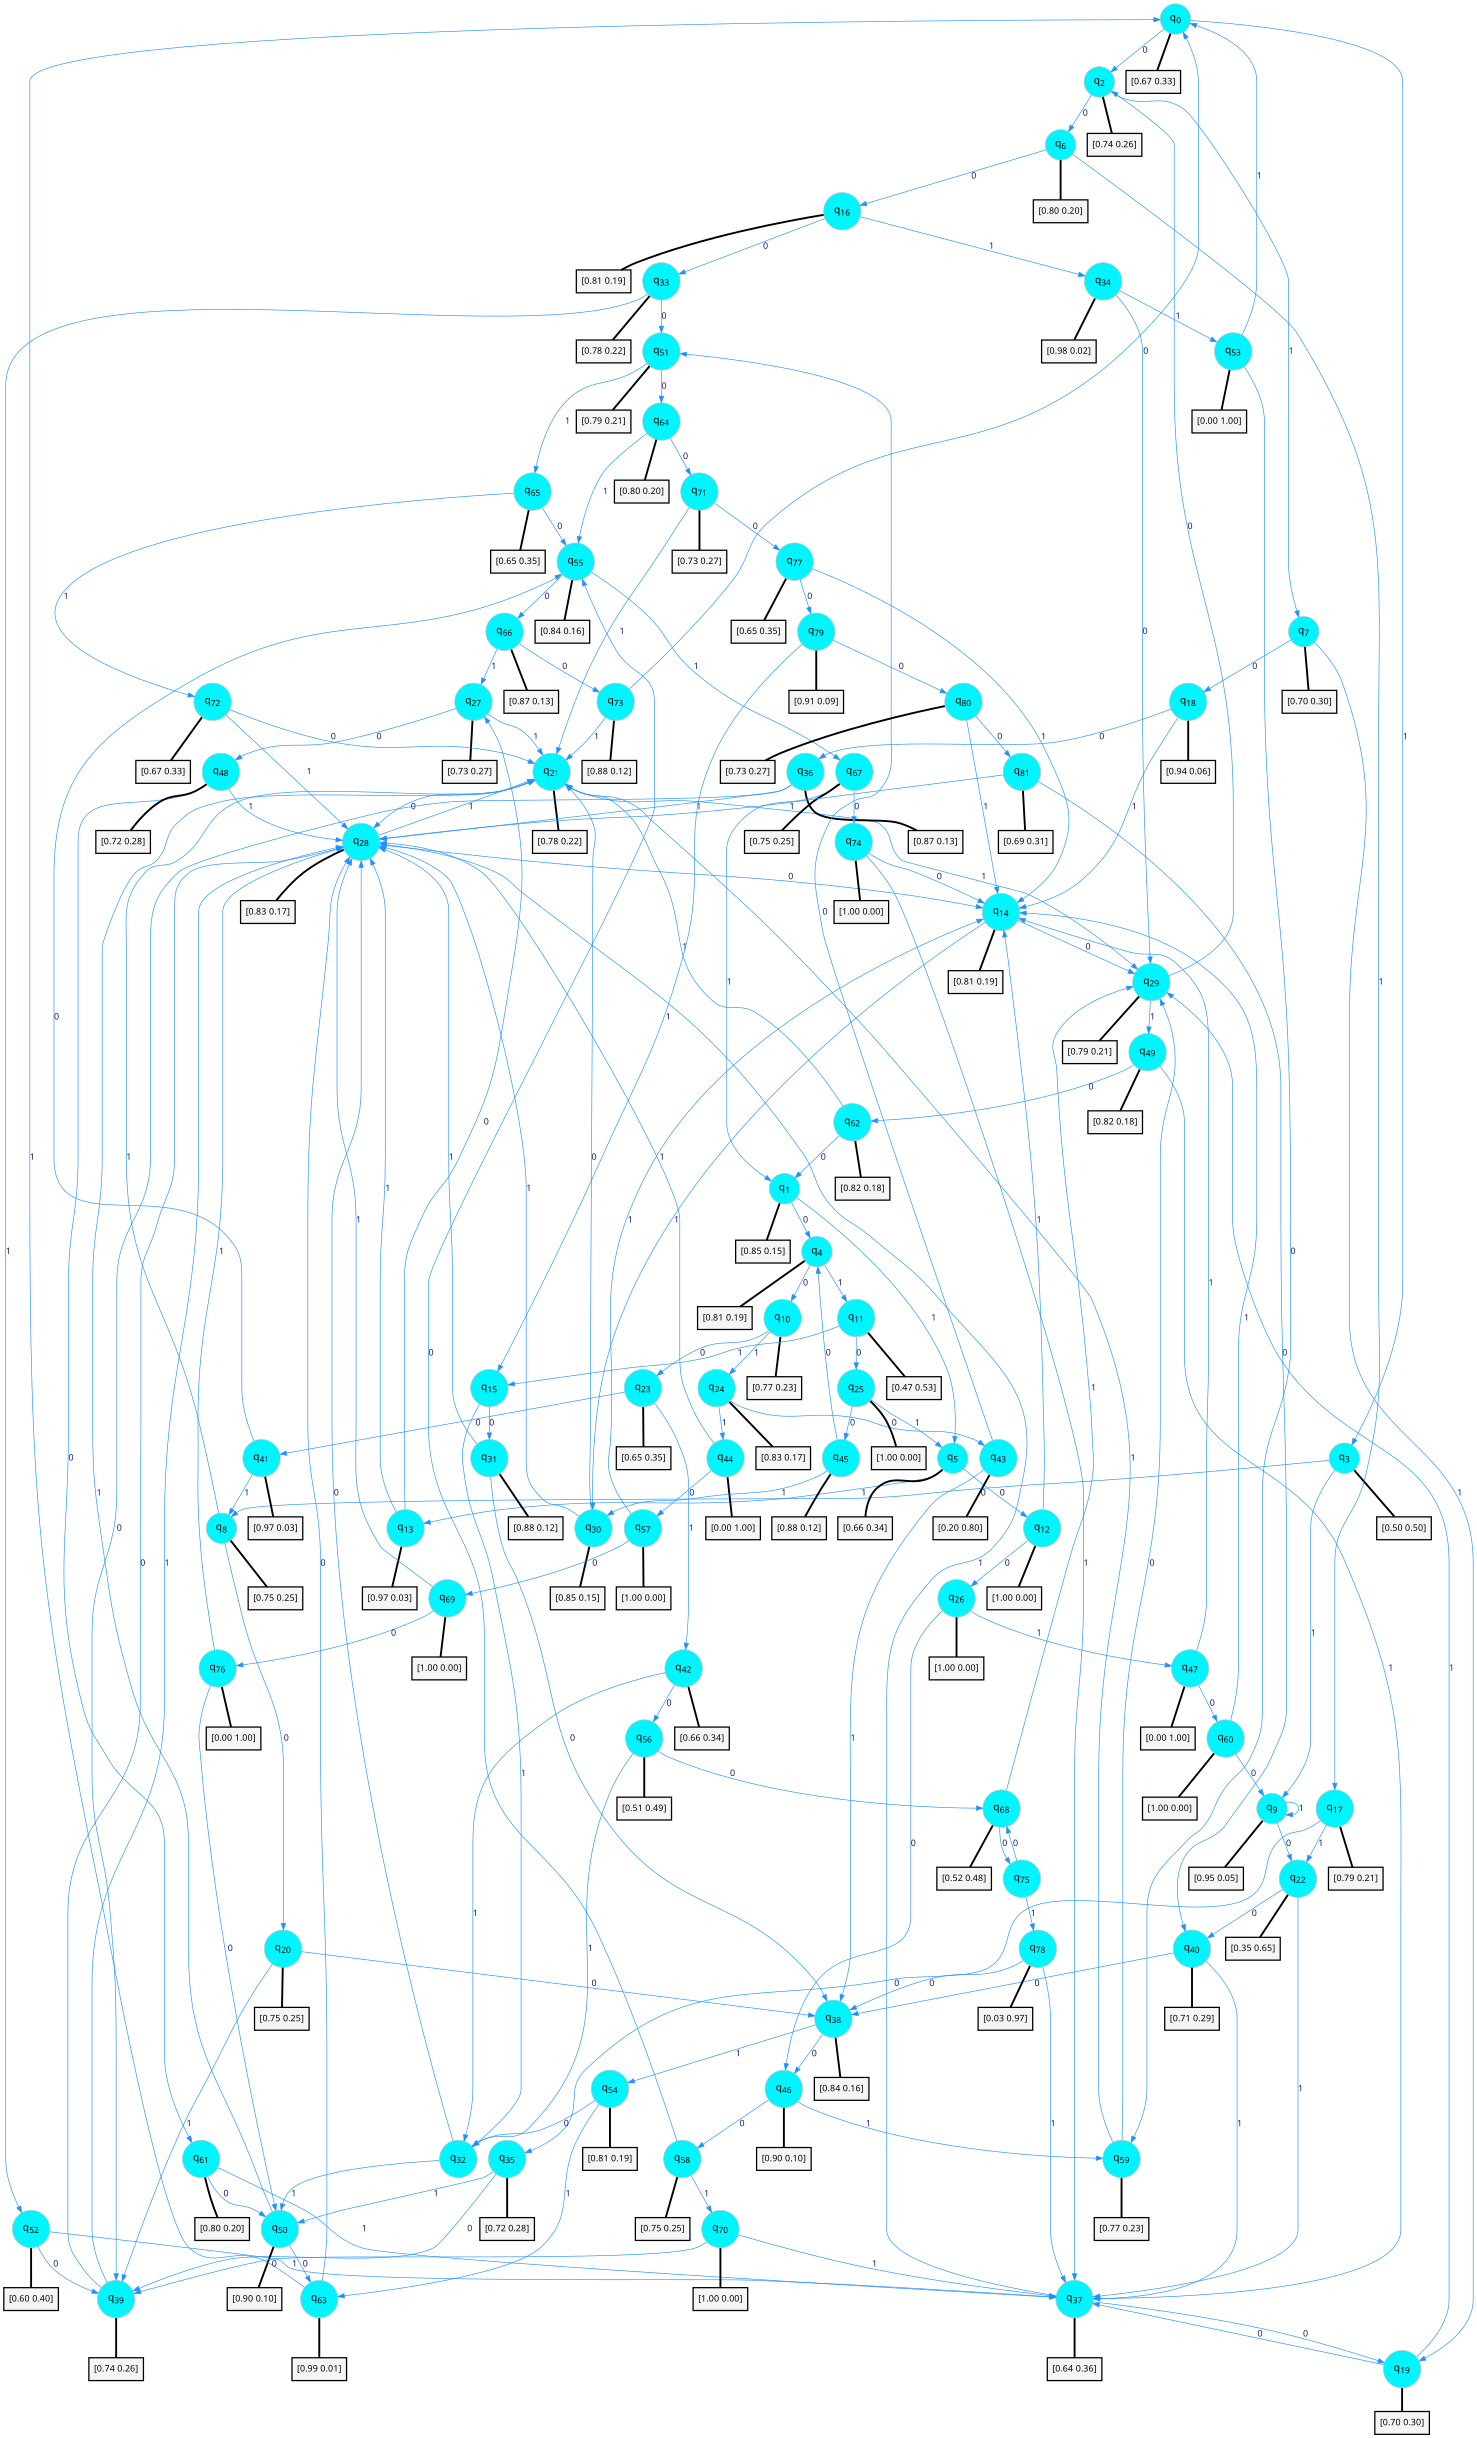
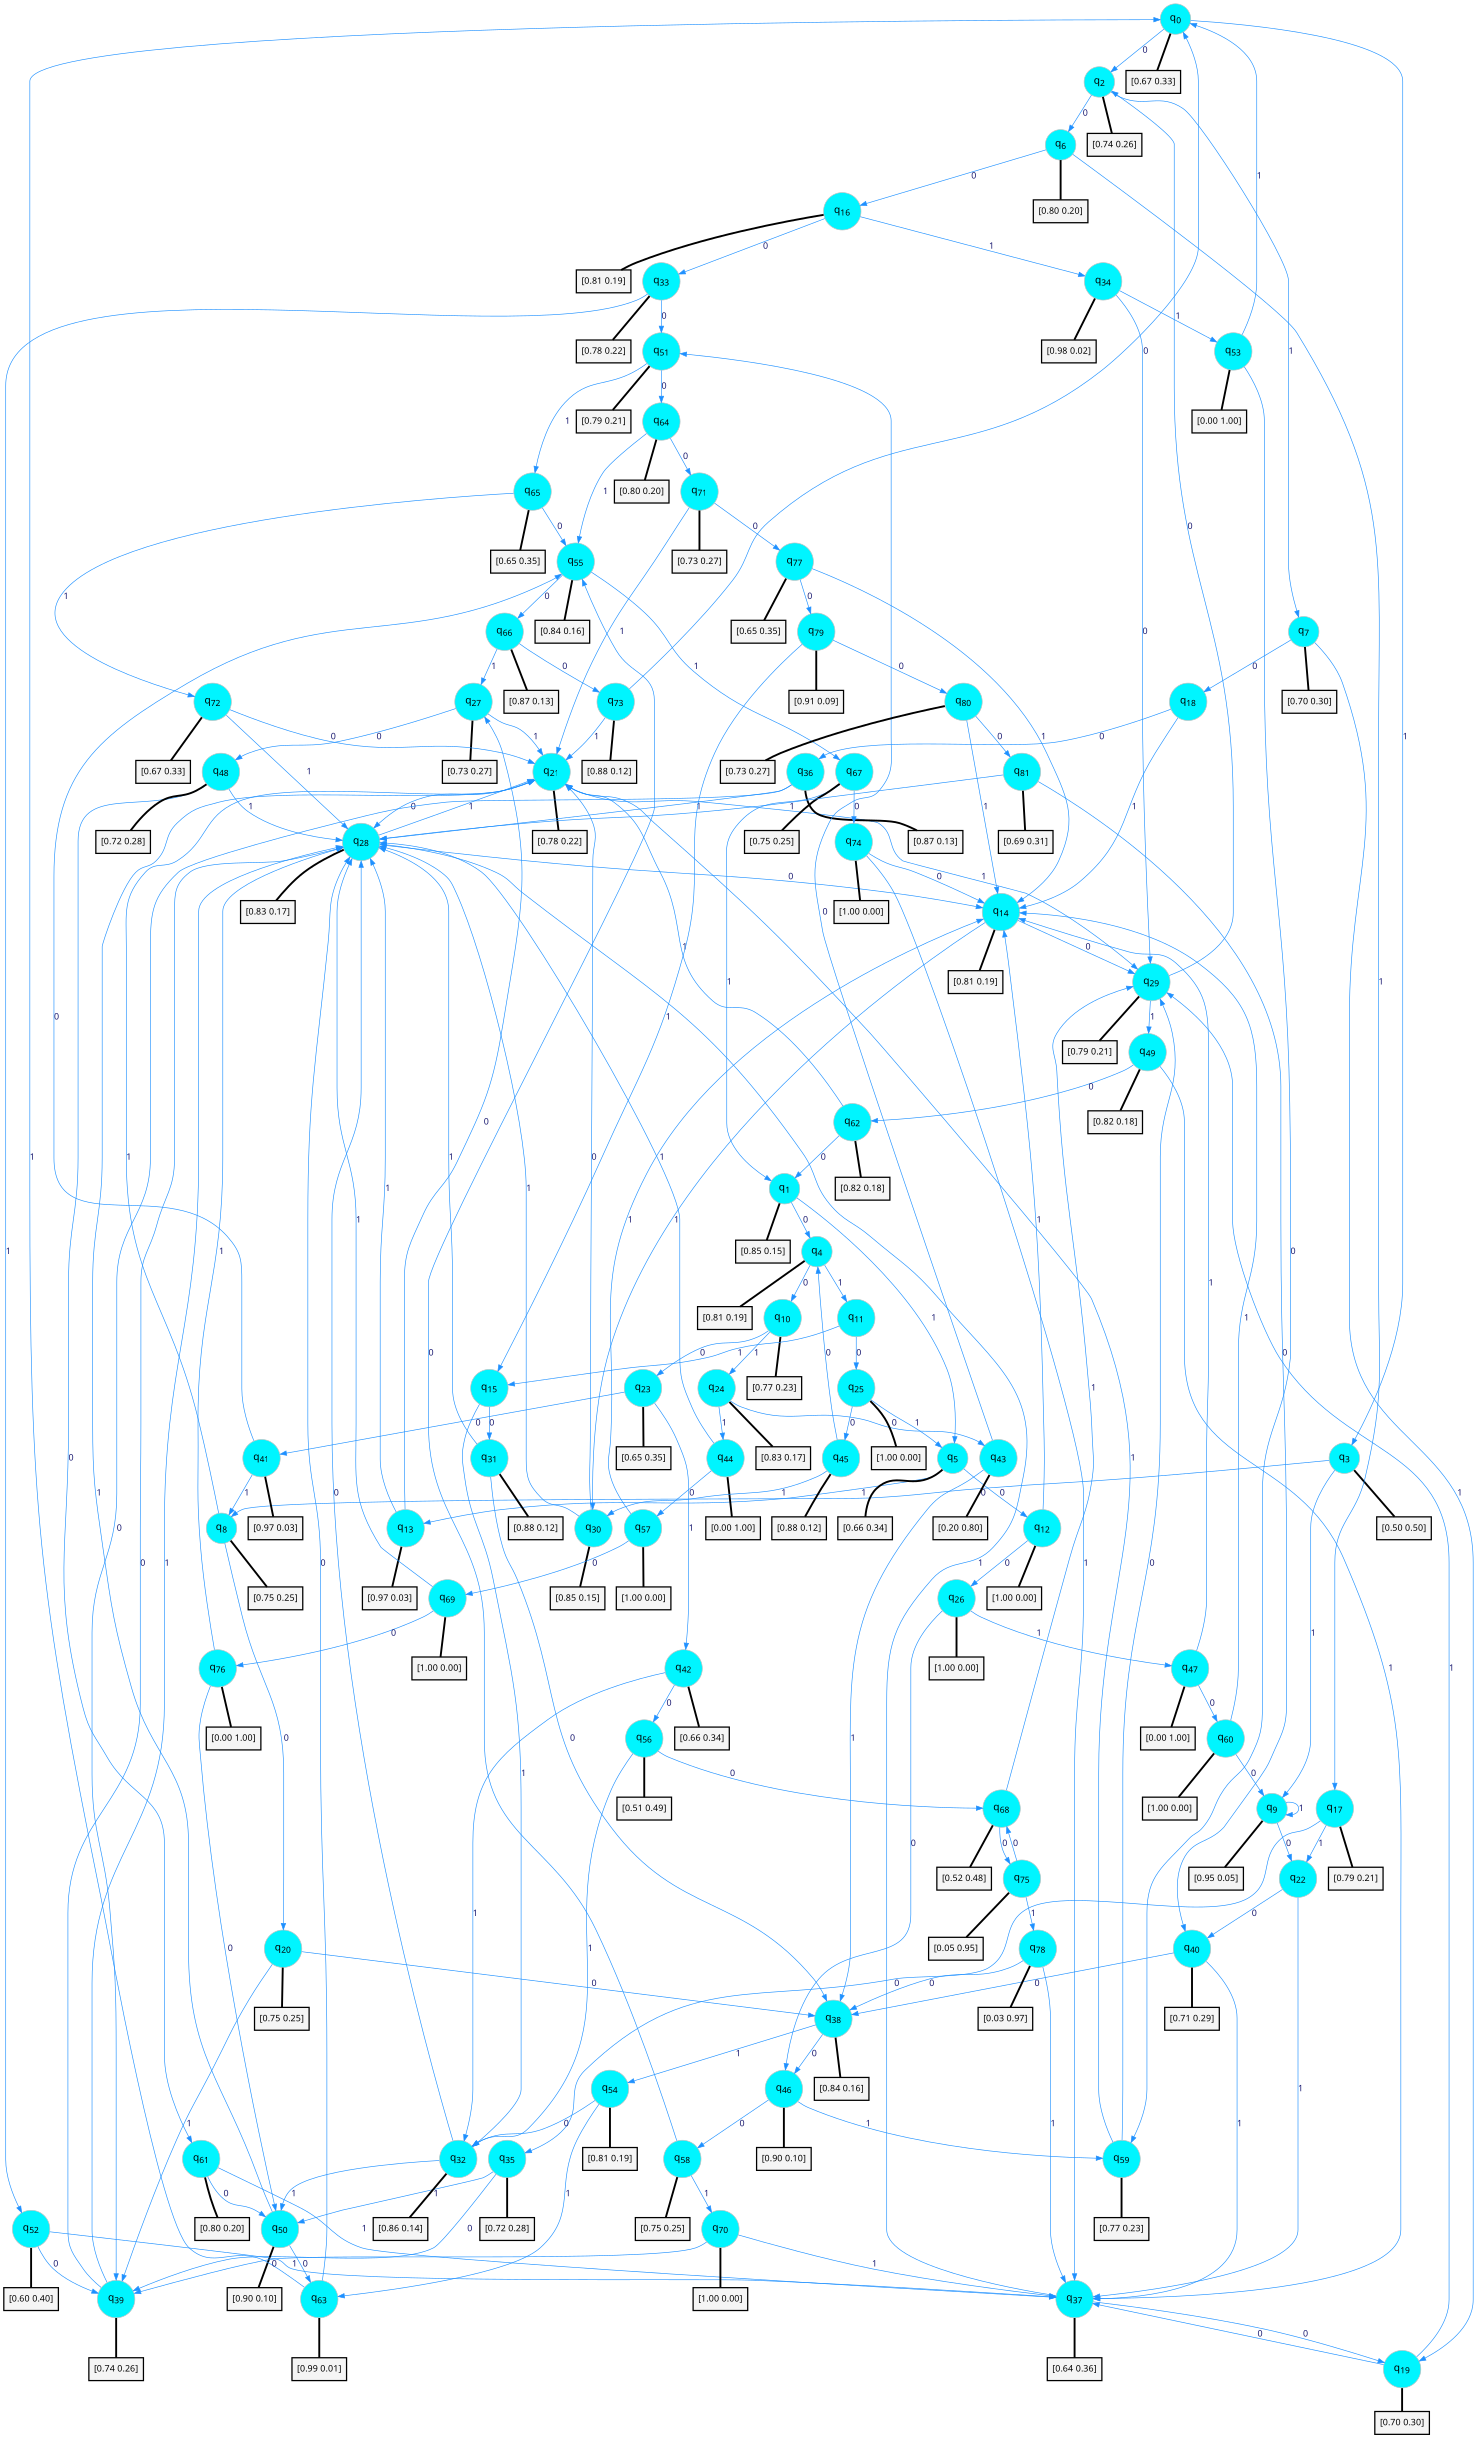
(1188, 772) -> none
(914, 1388) -> none
none -> (956, 1949)
(1253, 1949) -> none
none -> (401, 2229)
